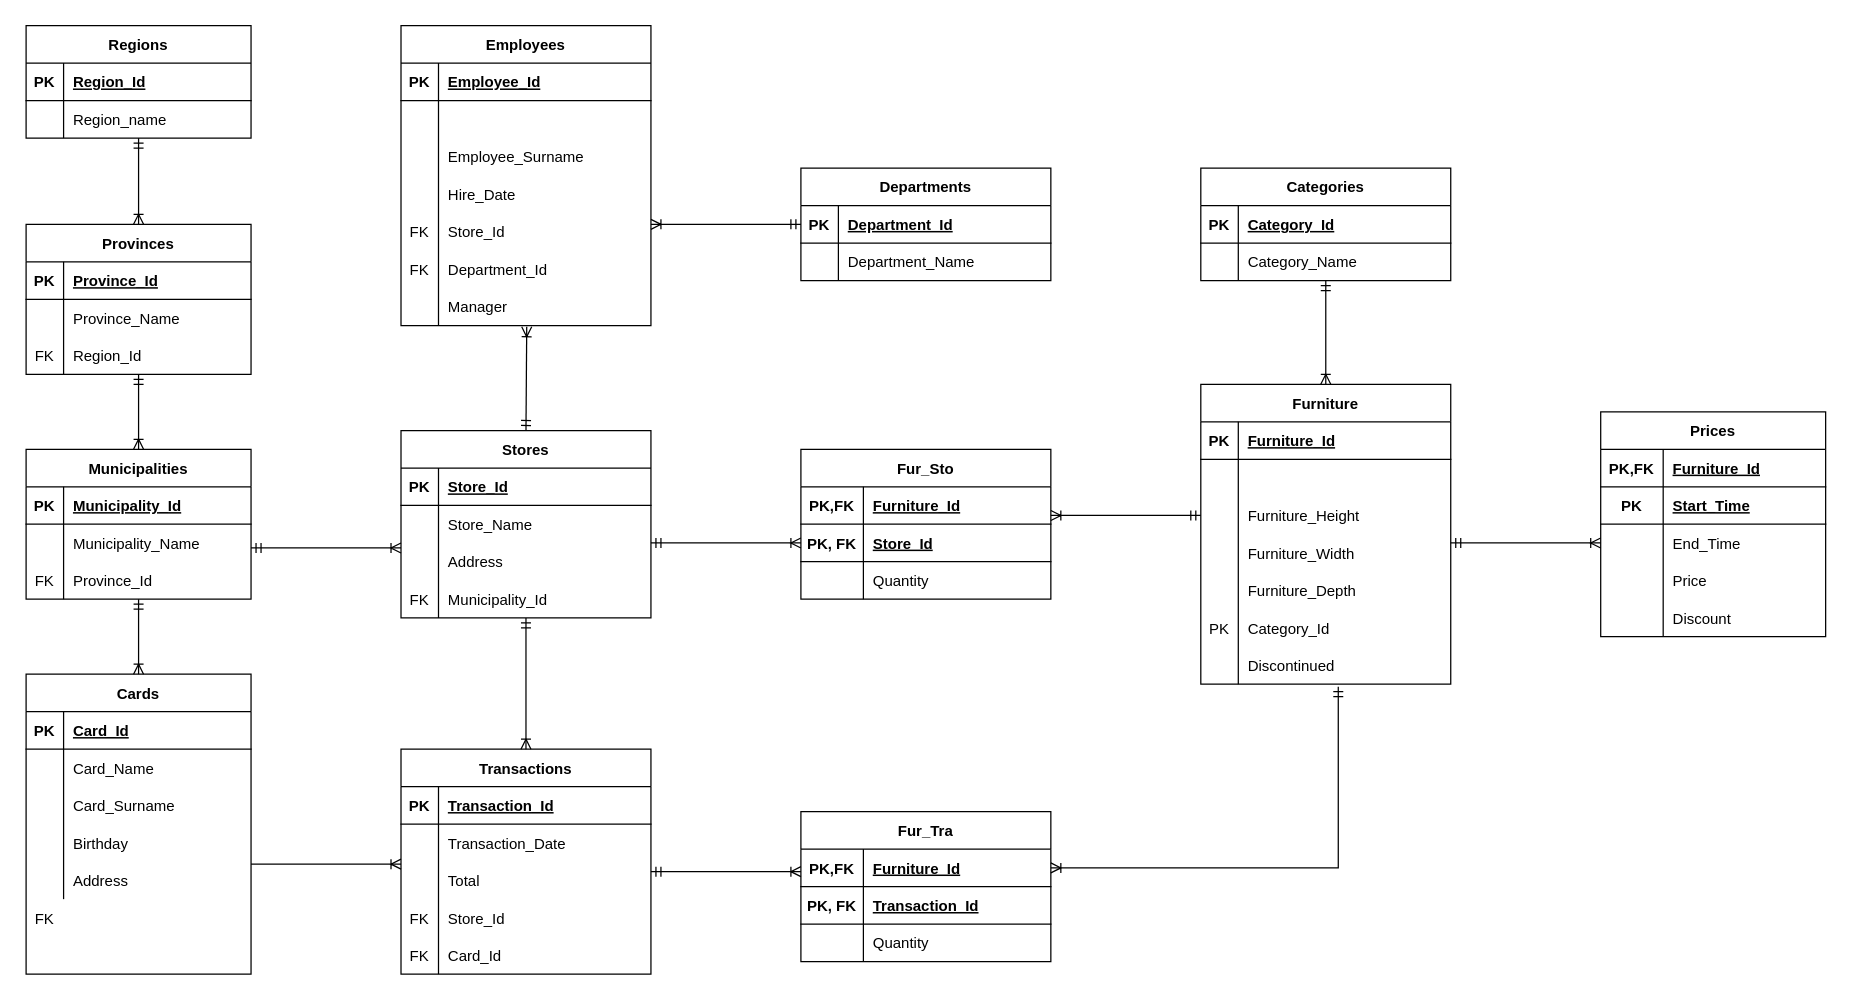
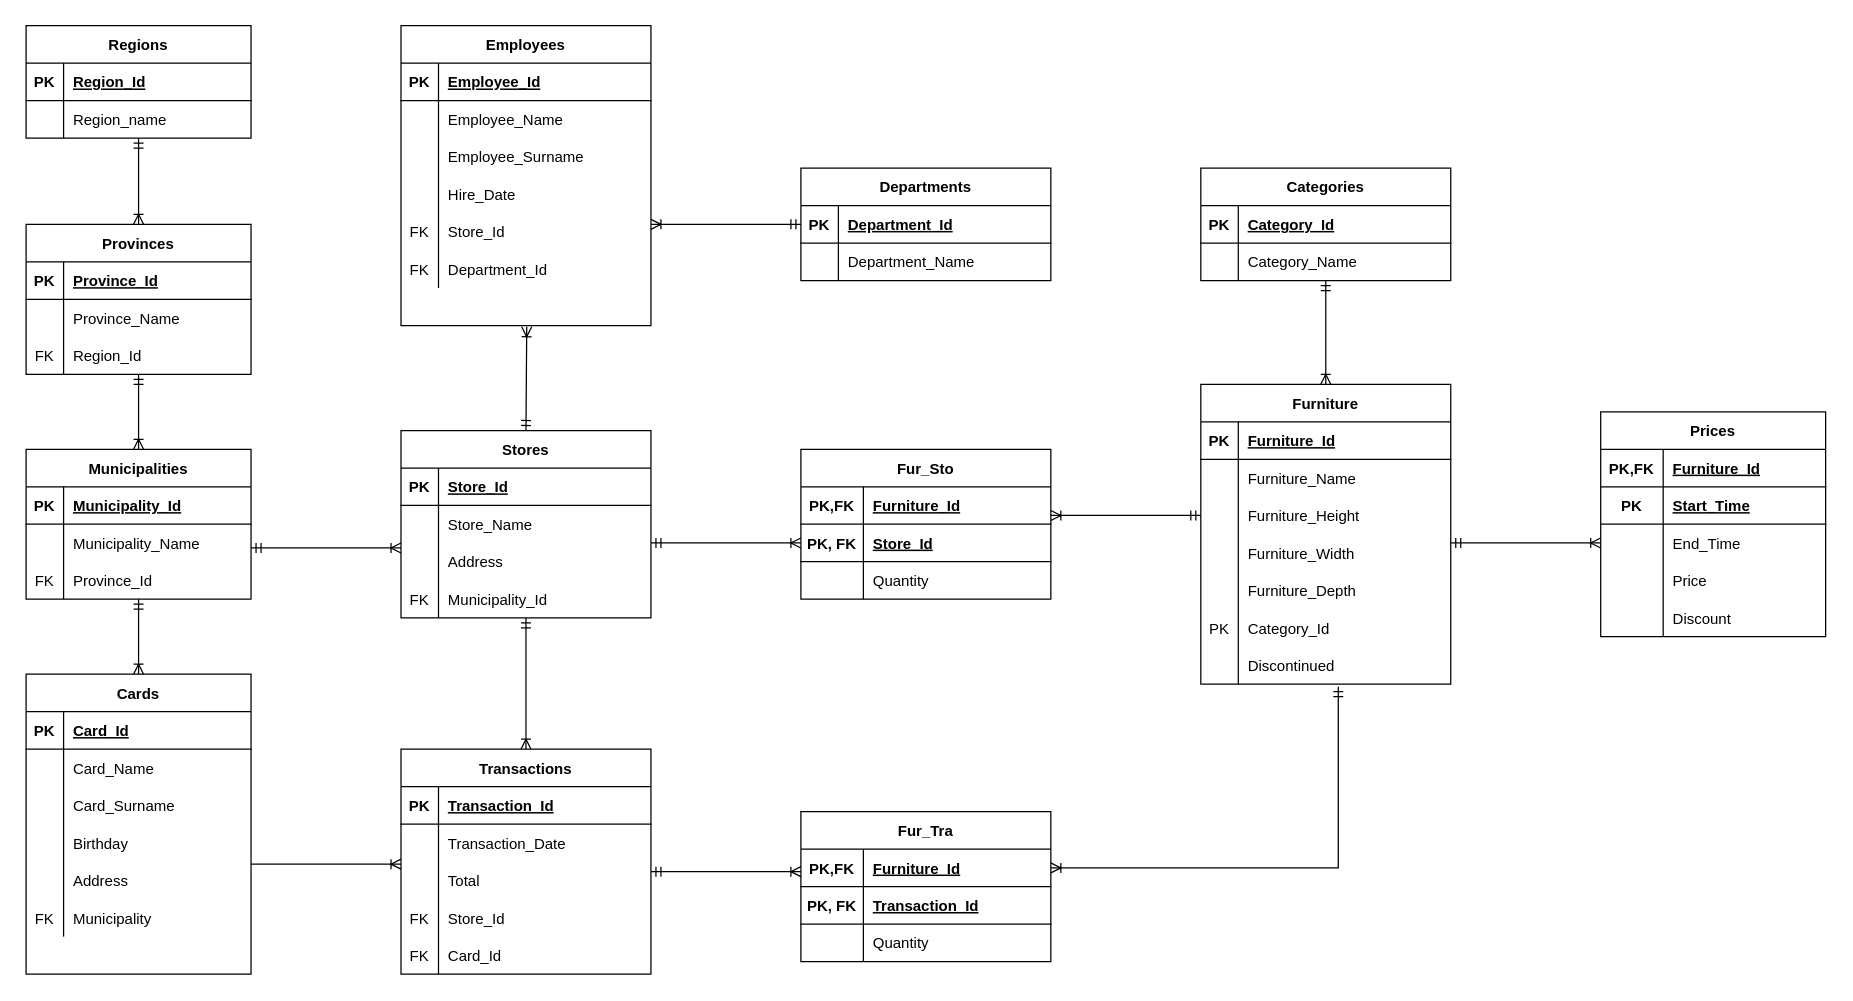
none -> (544, 119)
(544, 307) -> none
none -> (1344, 478)
none -> (157, 918)
